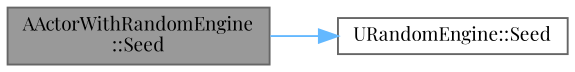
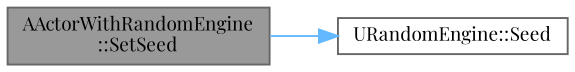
(139, 36) -> (139, 36)
